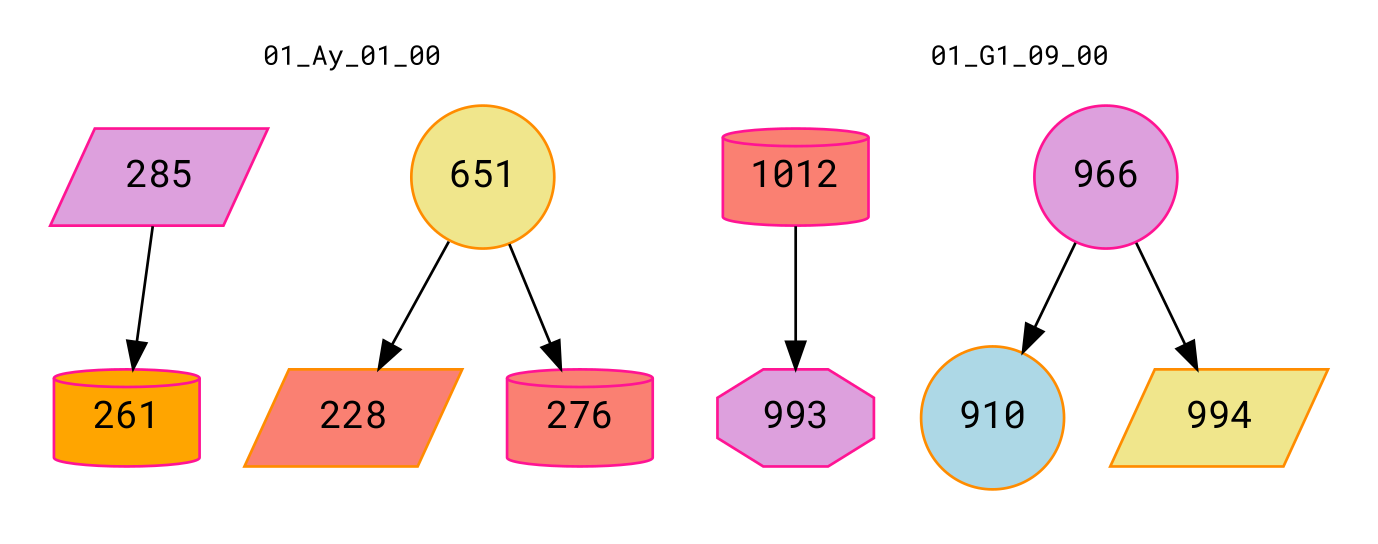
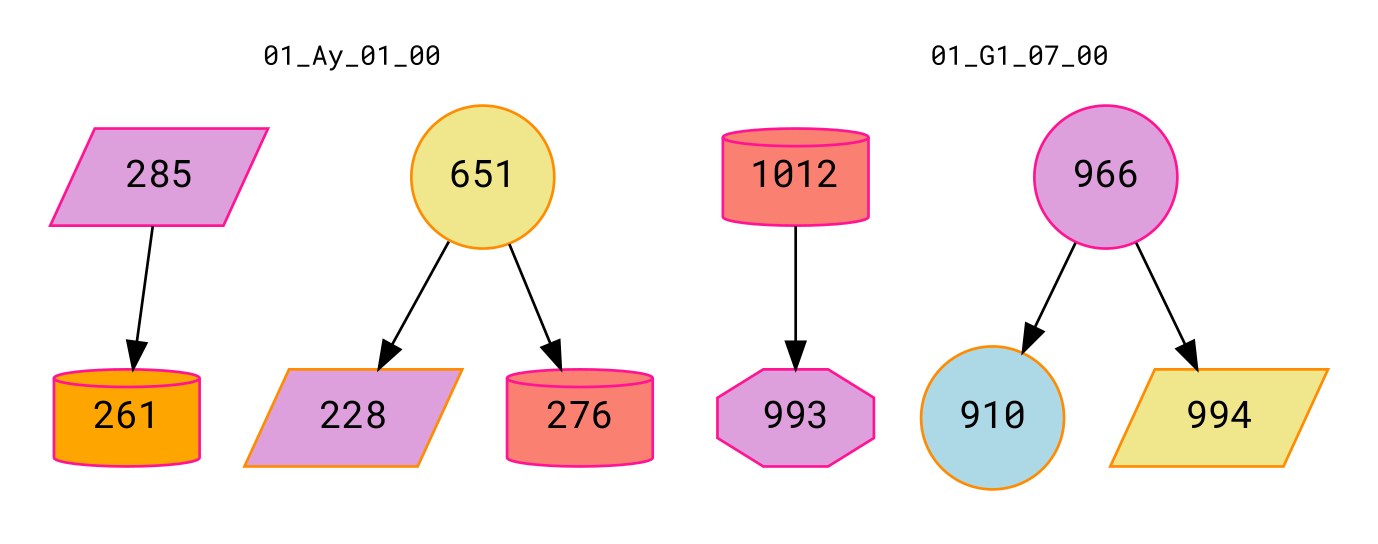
(1021, 58) -> (1021, 58)
(353, 418) -> (353, 418)
